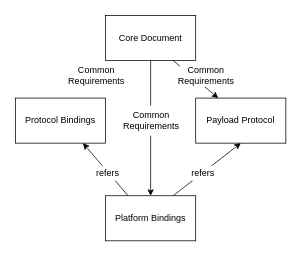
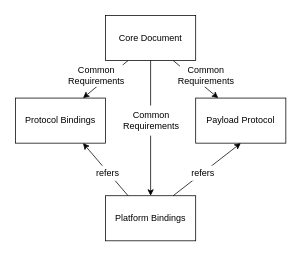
none -> (92, 90)
